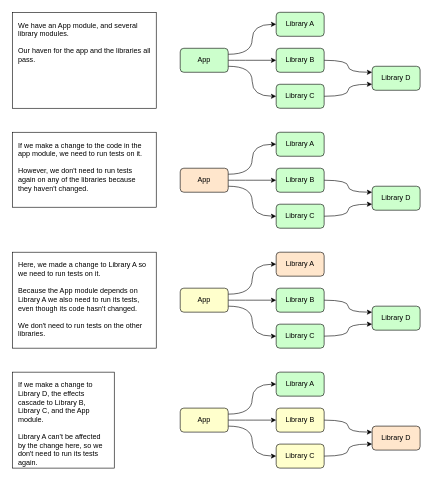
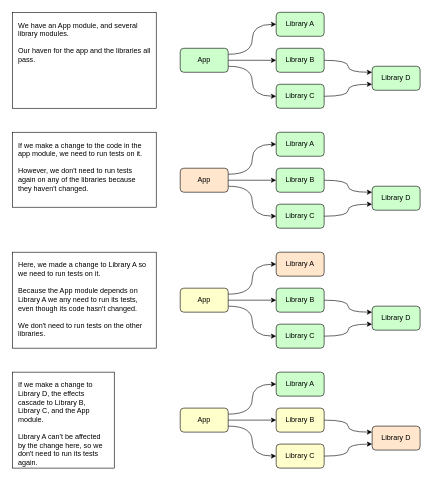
(85, 292) -> (85, 292)
